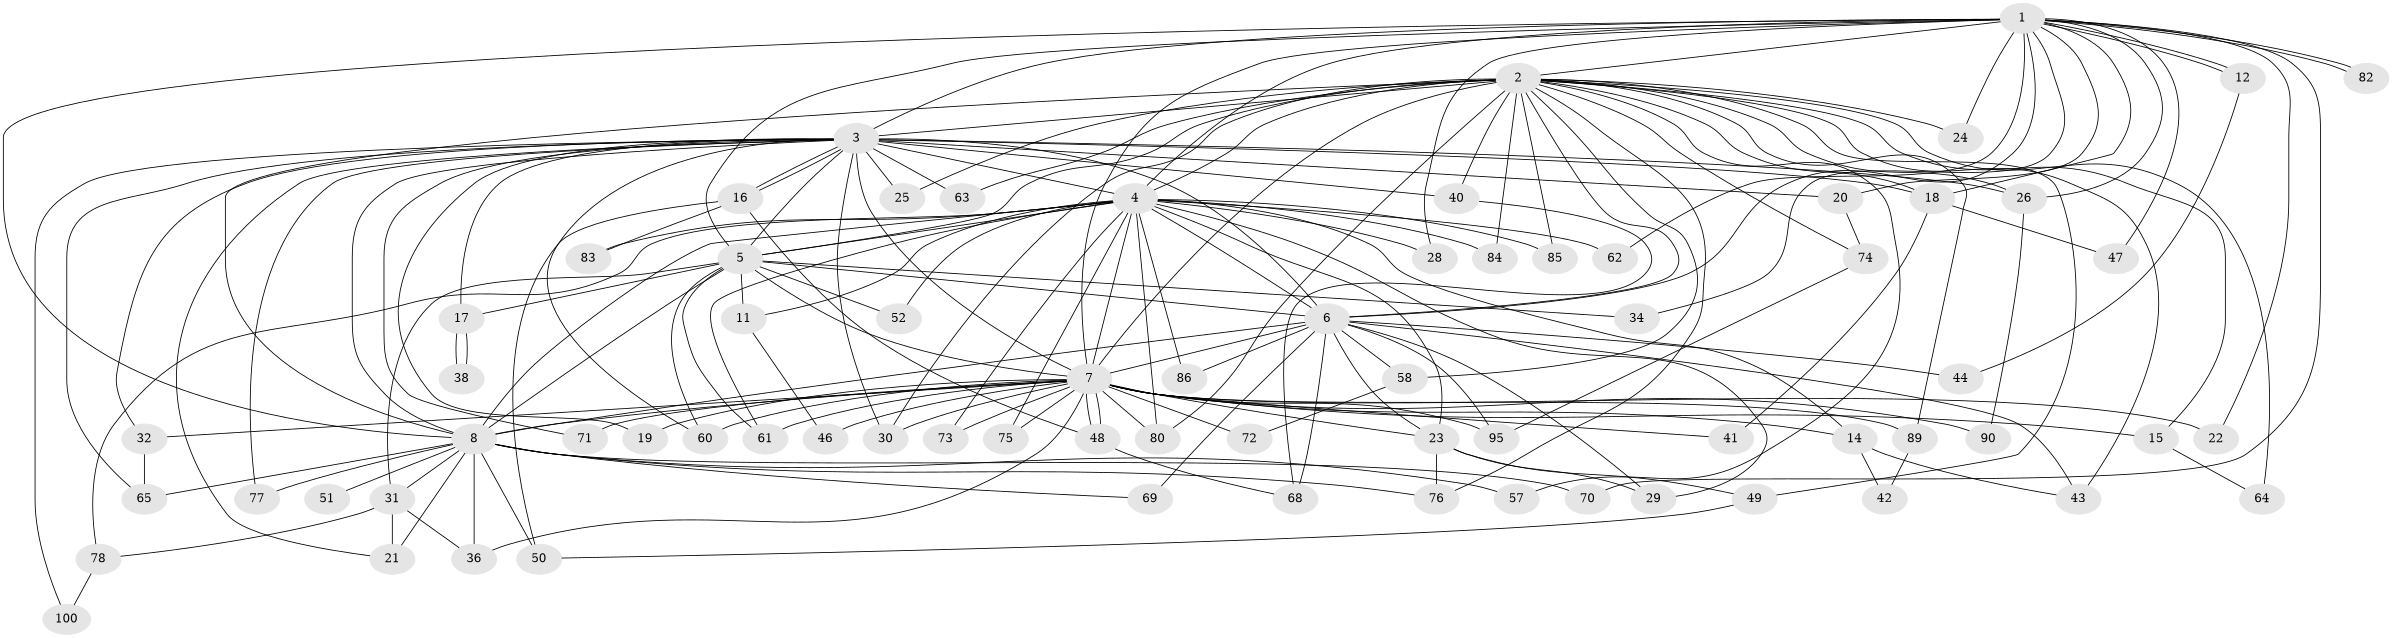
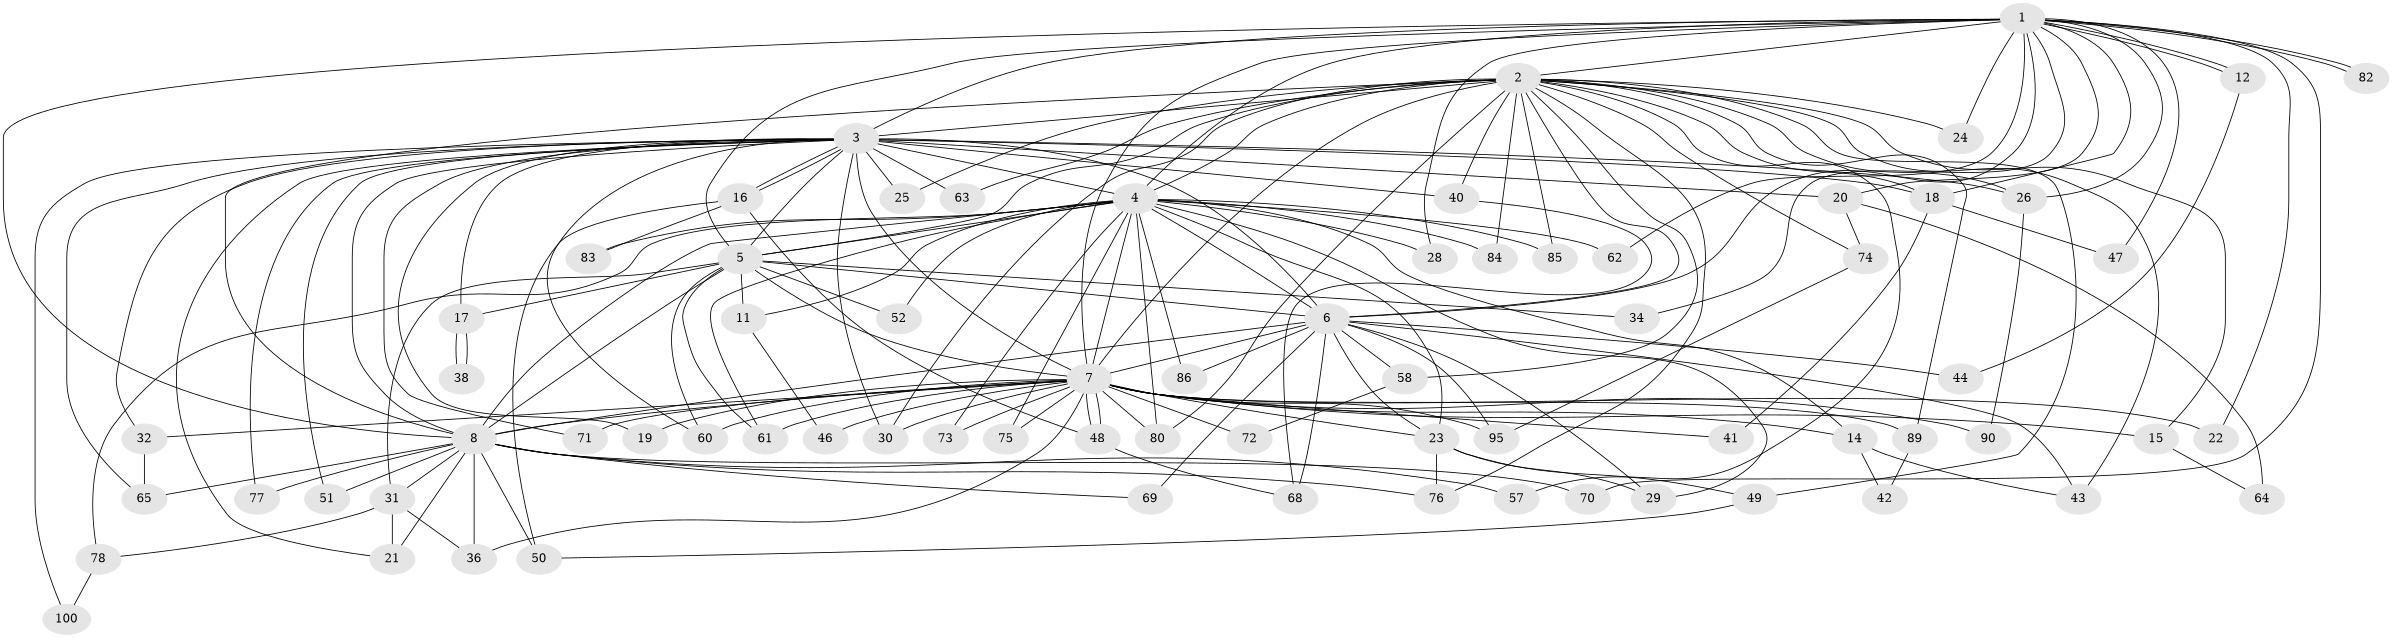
(1922, 149) -> (2099, 300)
none -> (379, 176)
